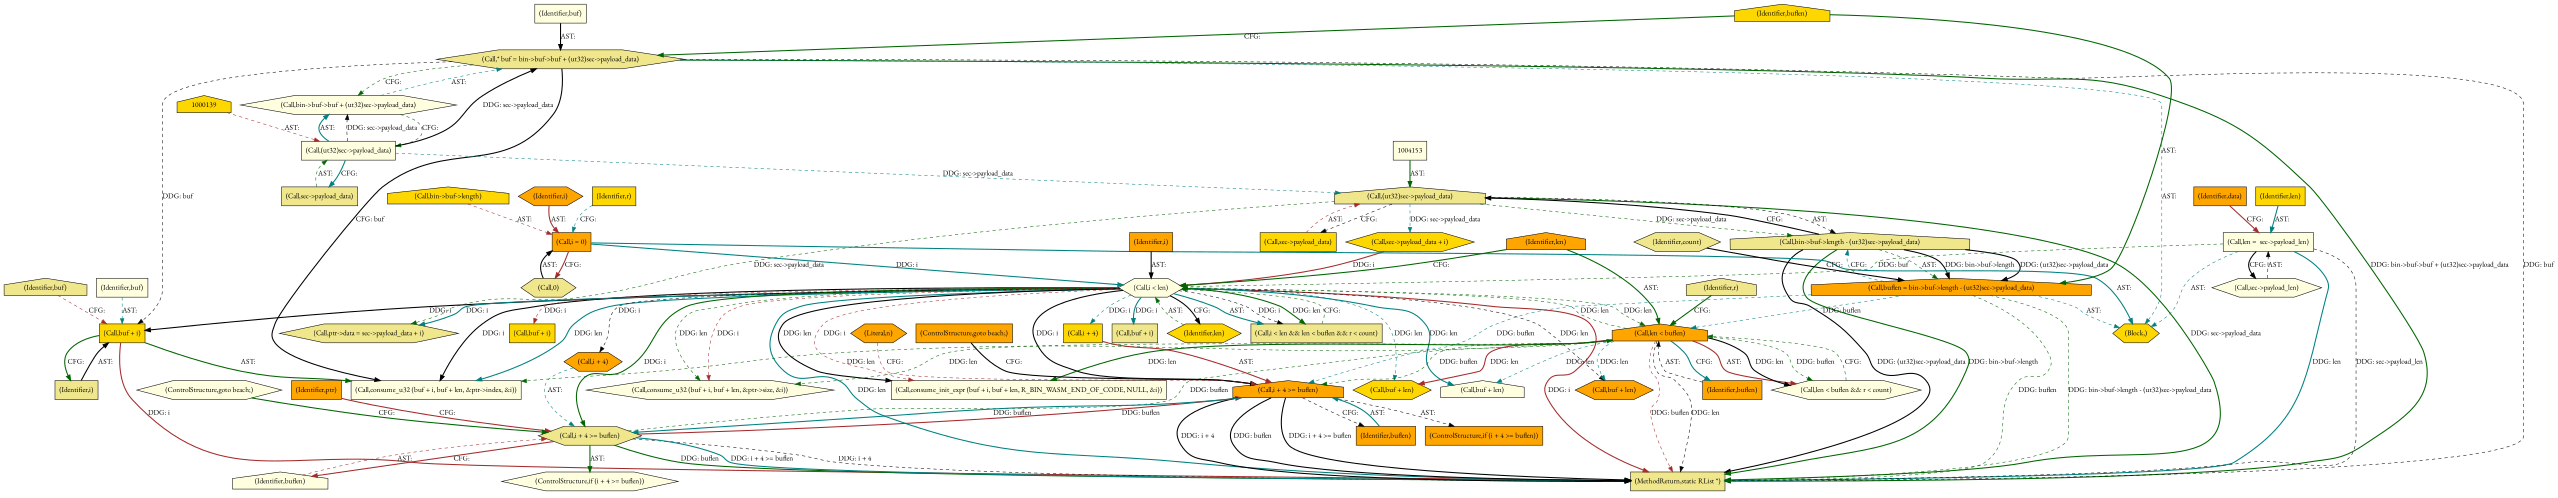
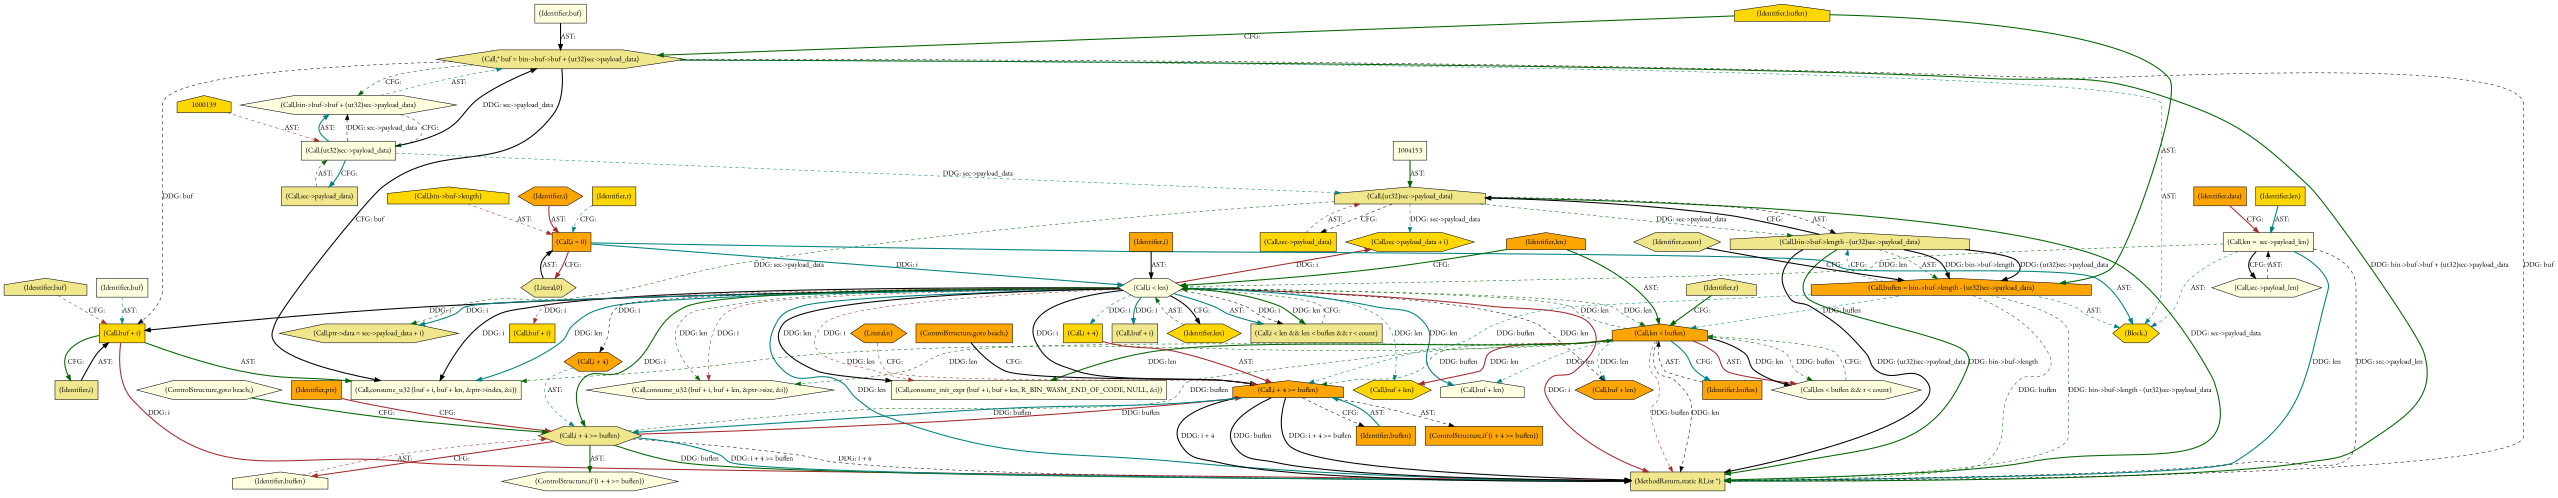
(1893, 265) -> (1893, 265)
(1291, 274) -> (1271, 267)
(548, 288) -> (548, 288)
